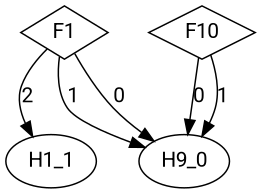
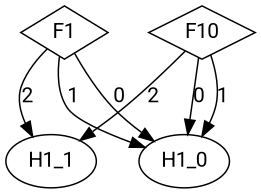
none -> (141, 93)
(184, 161) -> (184, 161)
